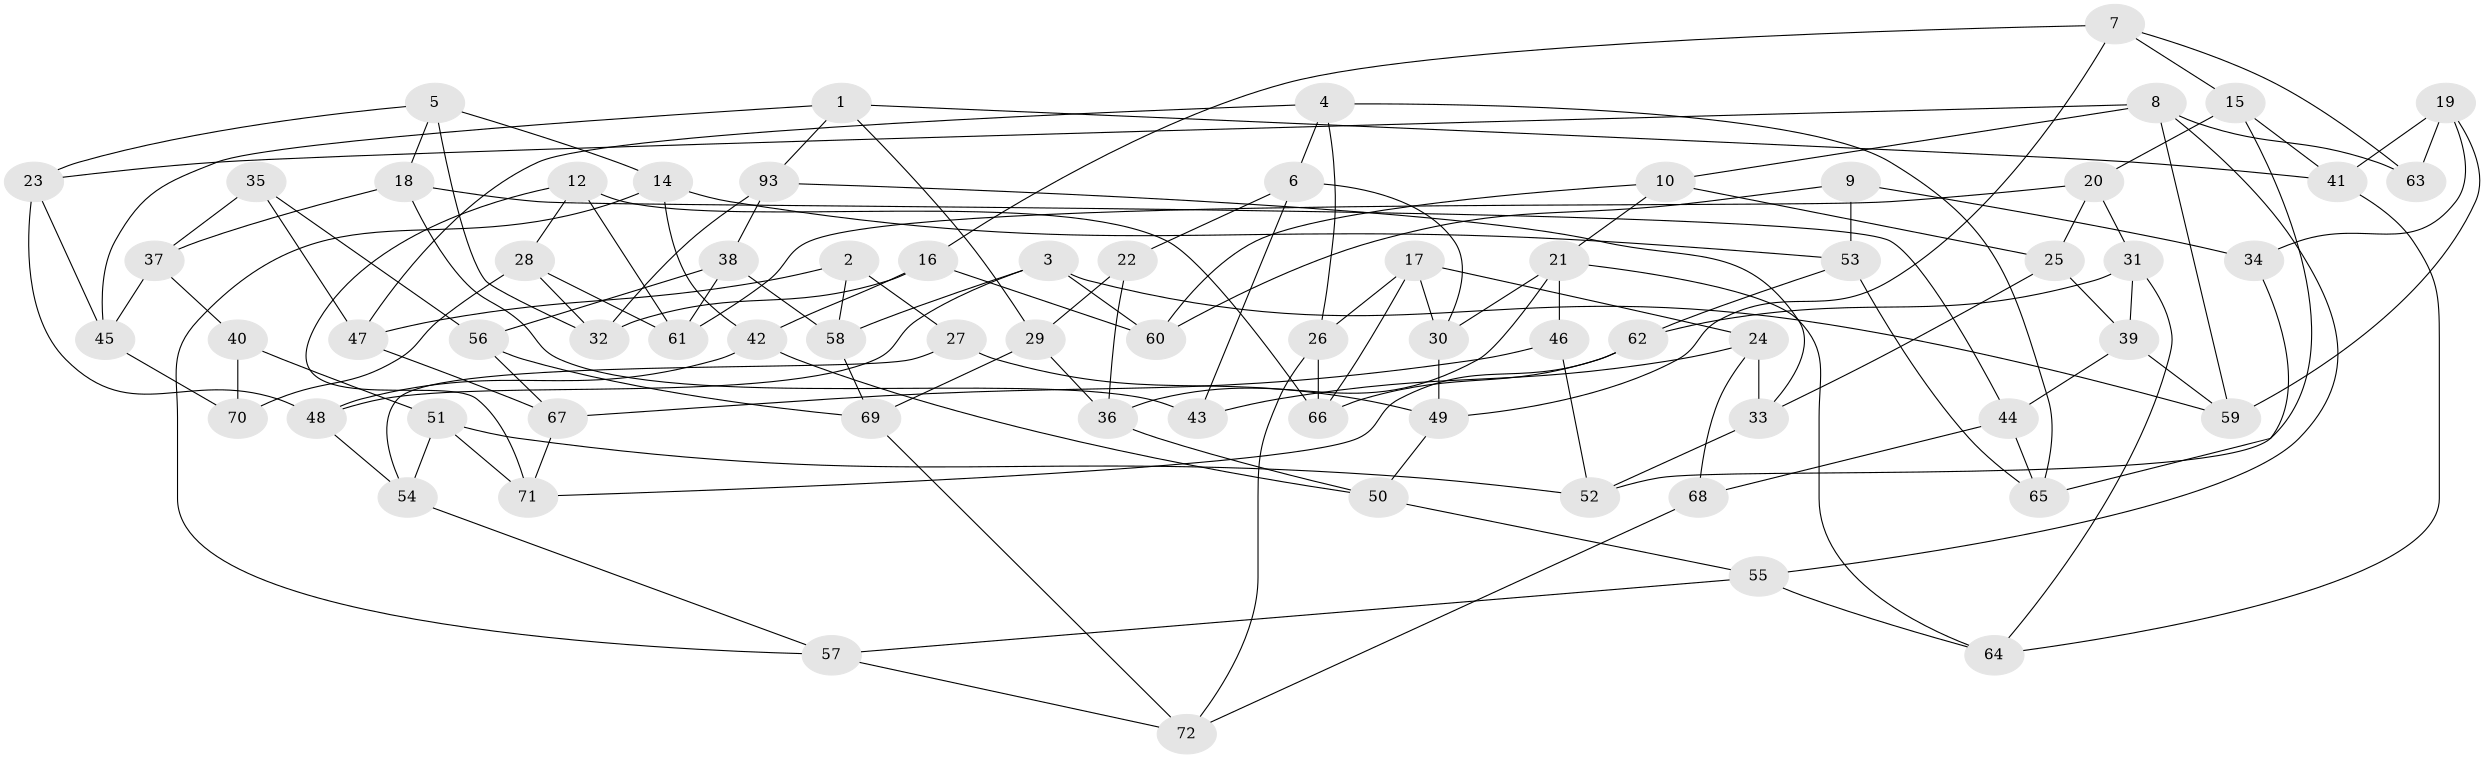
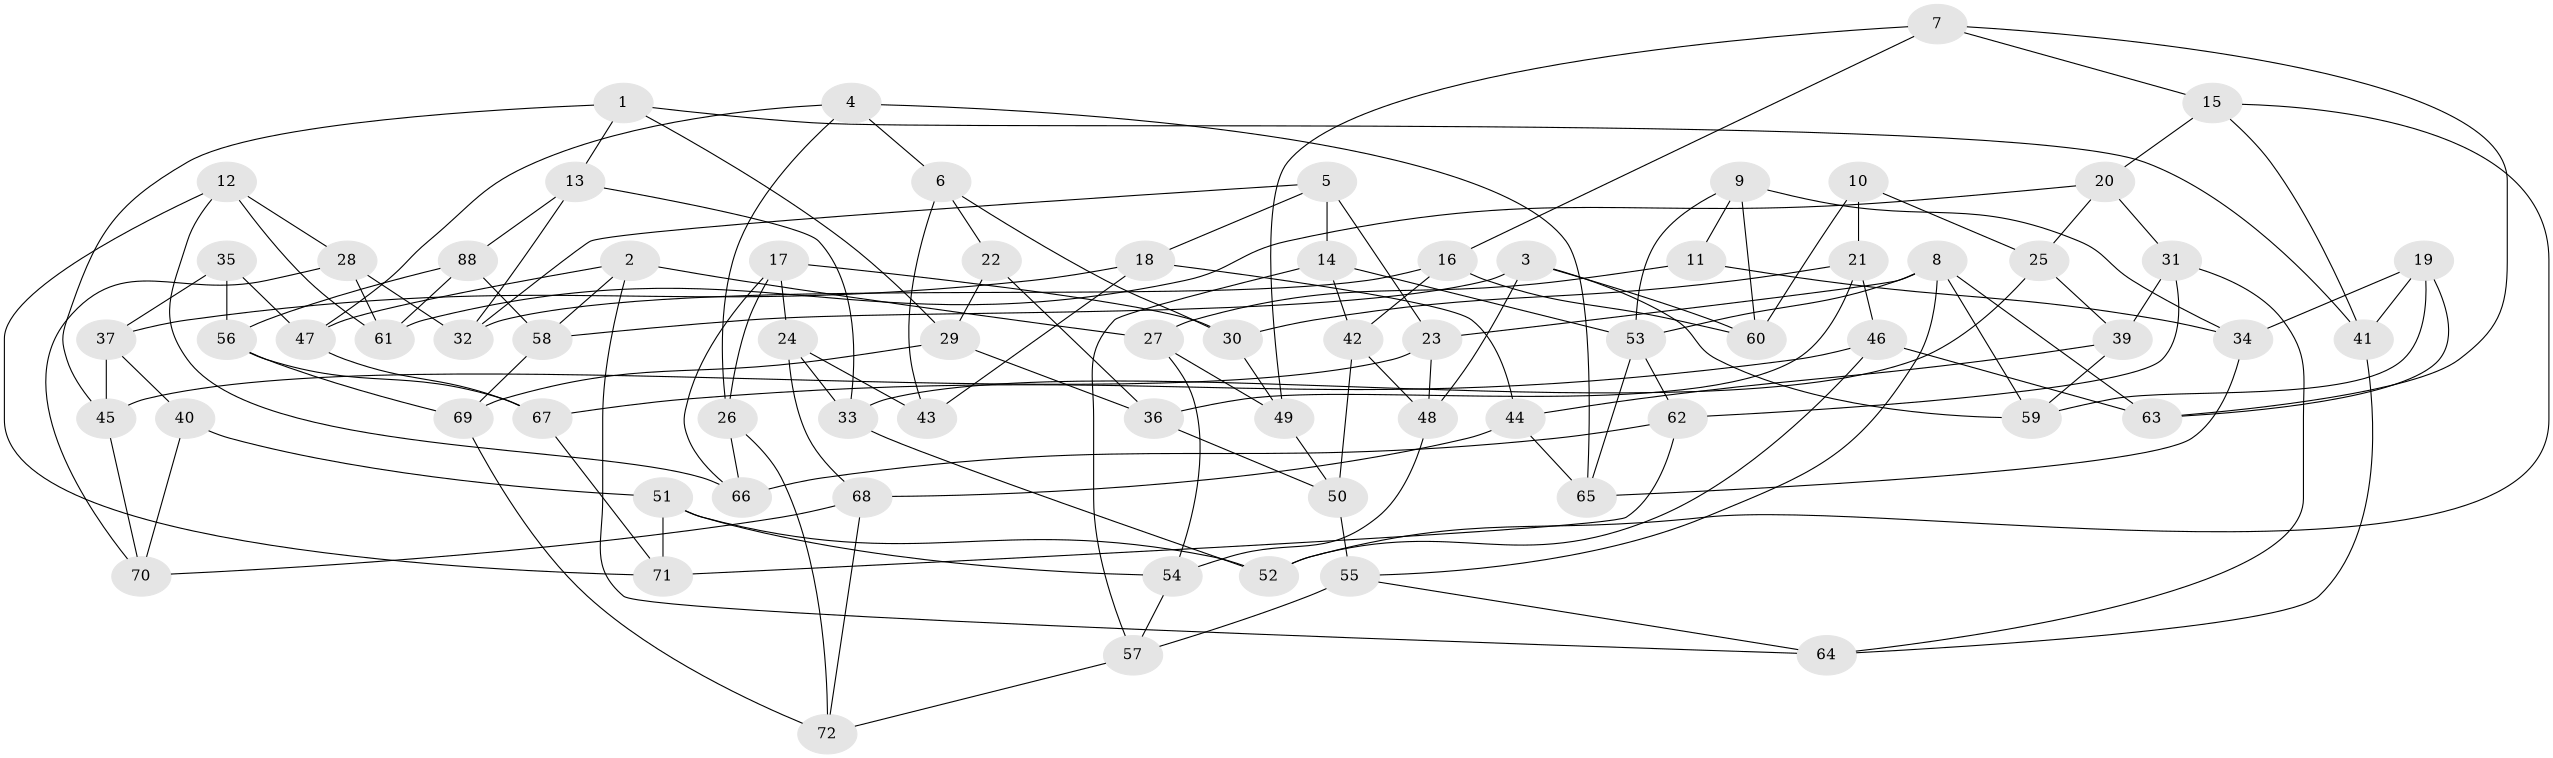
(1911, 142) -> (1790, 306)
(769, 182) -> (575, 182)
(729, 261) -> (468, 261)
none -> (1696, 261)
none -> (2020, 381)
(1819, 408) -> (1047, 625)
none -> (504, 551)
